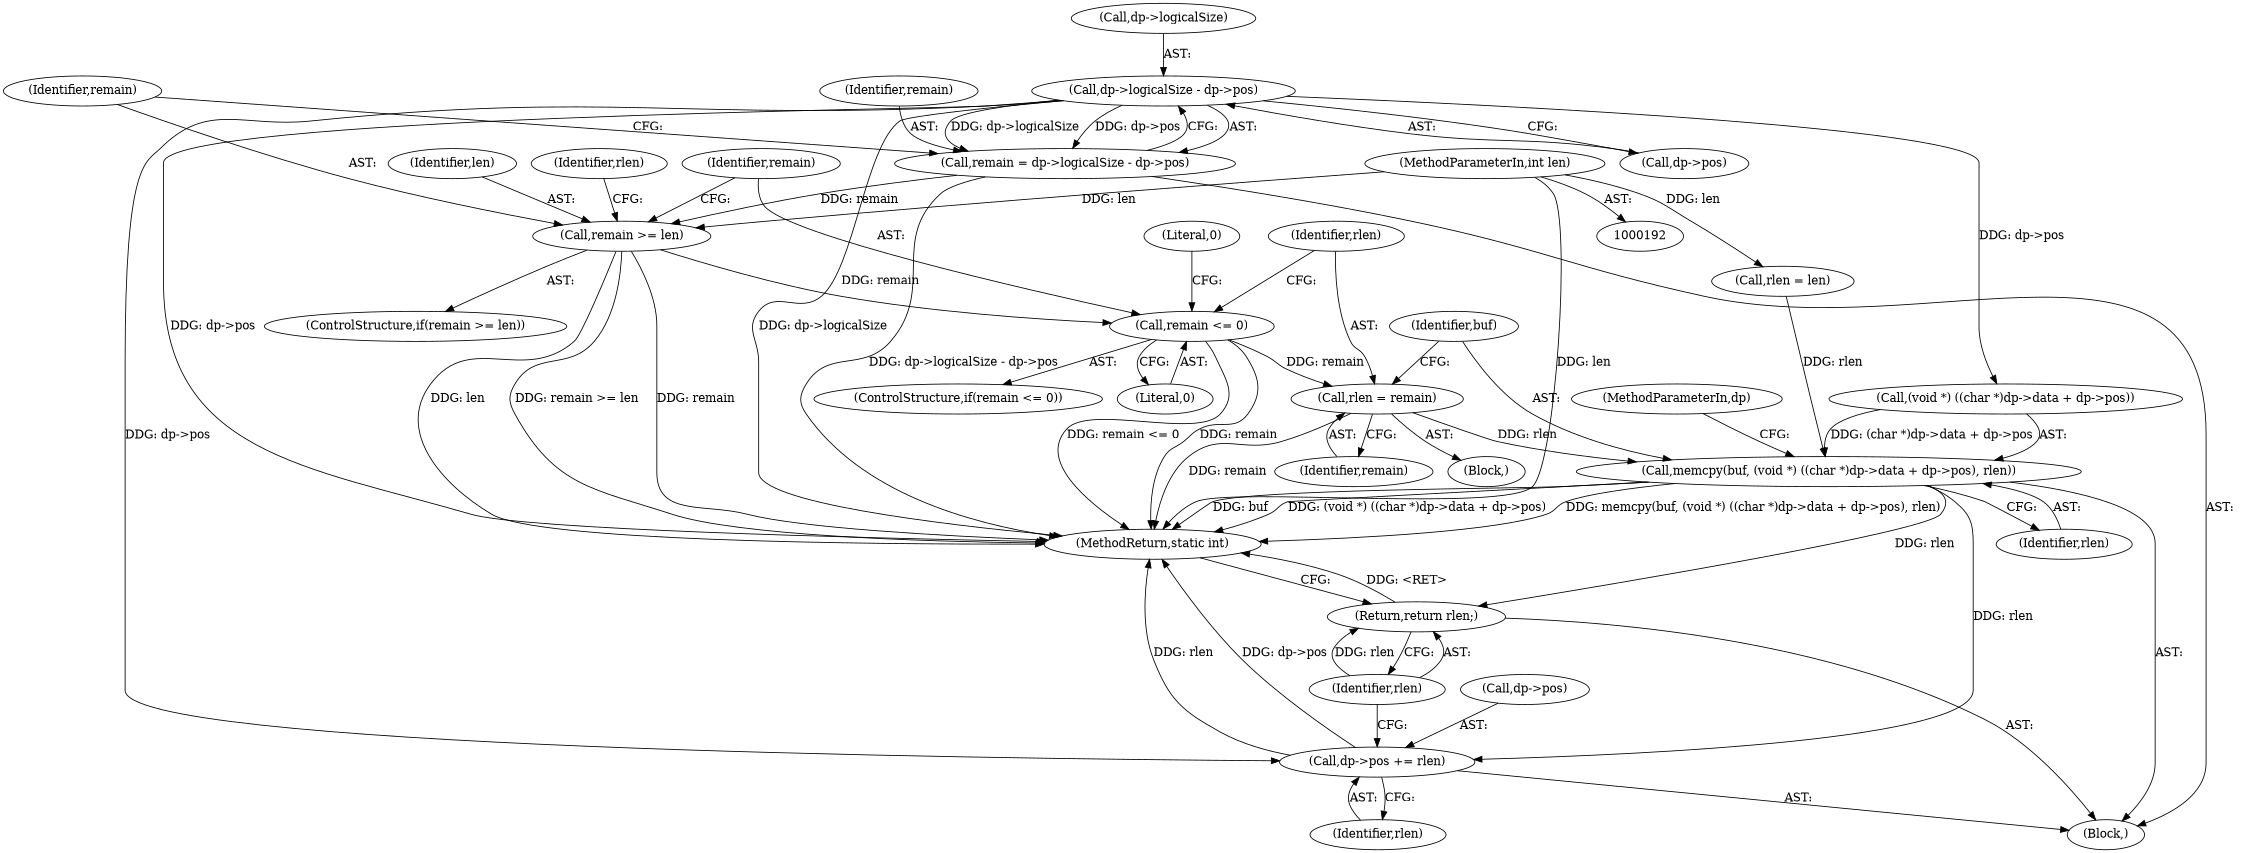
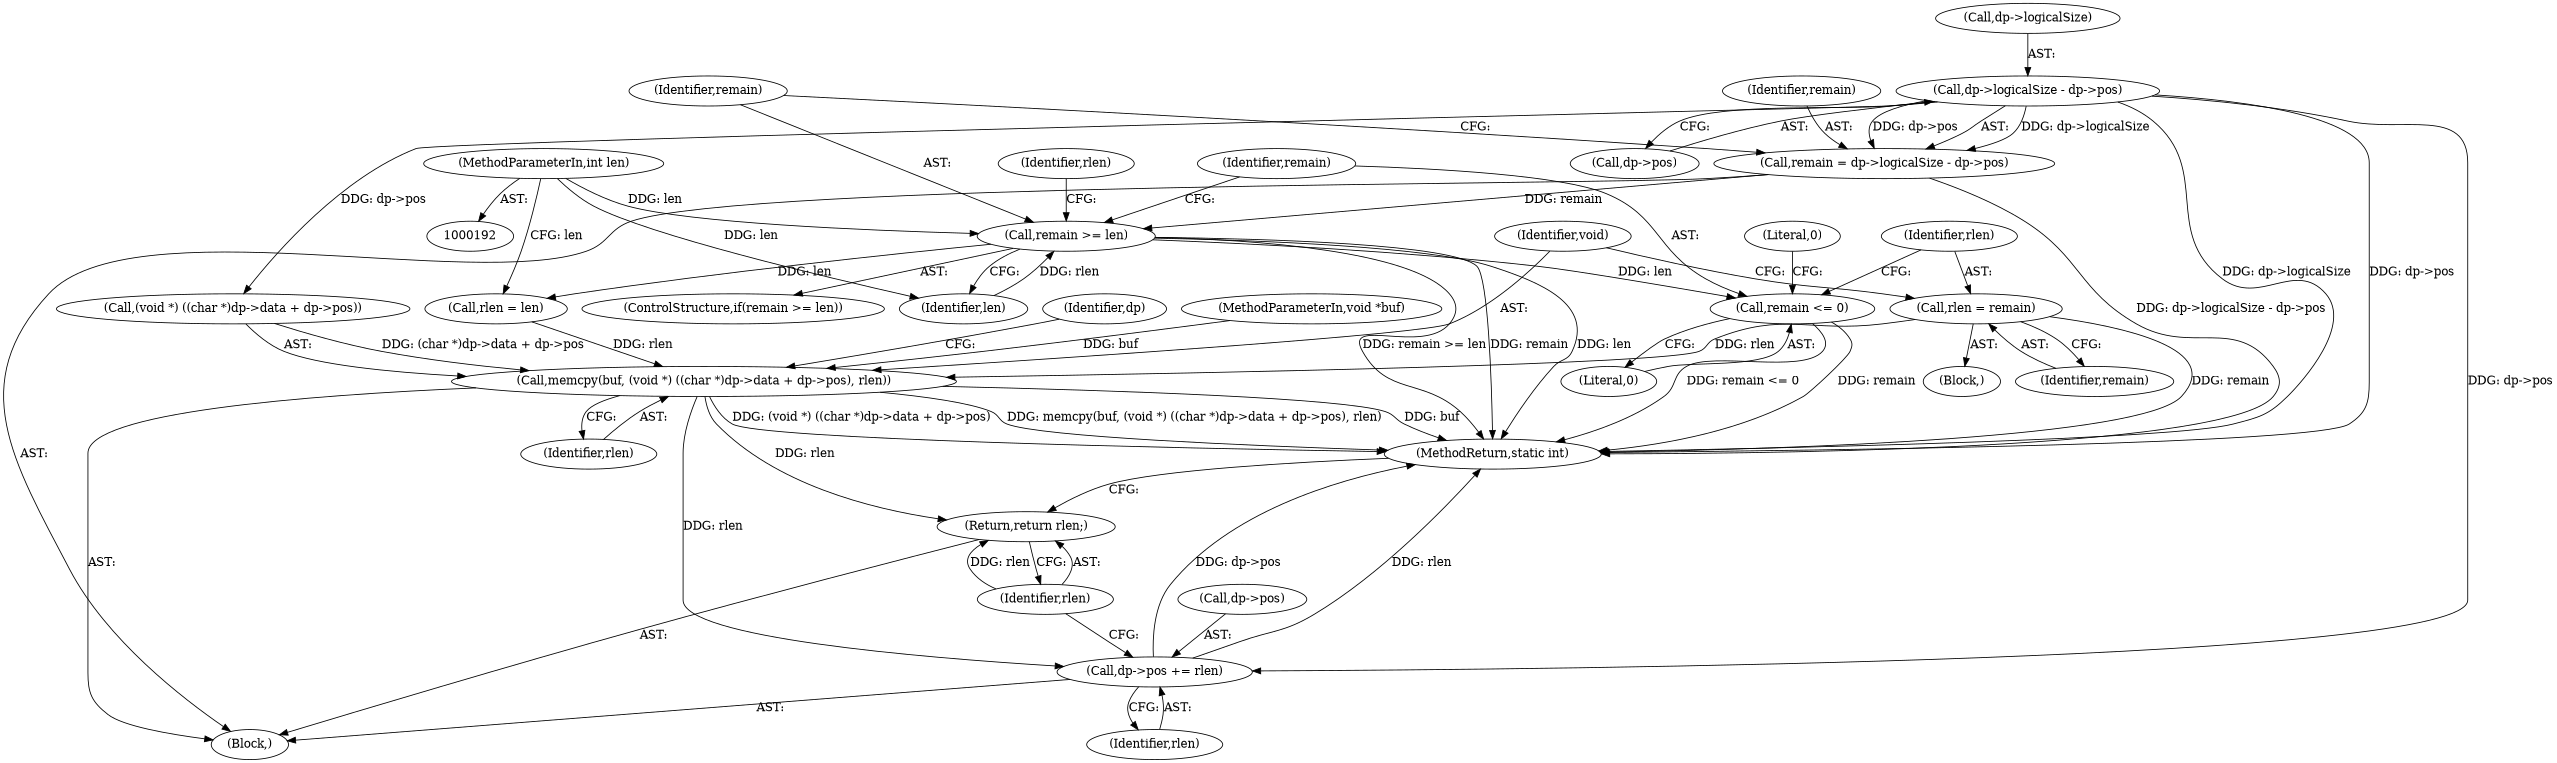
(1177, 140) -> none
(563, 200) -> (1070, 273)
(1693, 200) -> (557, 236)
none -> (993, 263)
none -> (762, 269)
(881, 281) -> (1645, 273)
none -> (1312, 309)
(1454, 326) -> (1563, 236)
(1276, 362) -> none
(958, 399) -> none
(1677, 399) -> (1105, 309)
(1491, 496) -> (728, 251)
(1325, 570) -> none
